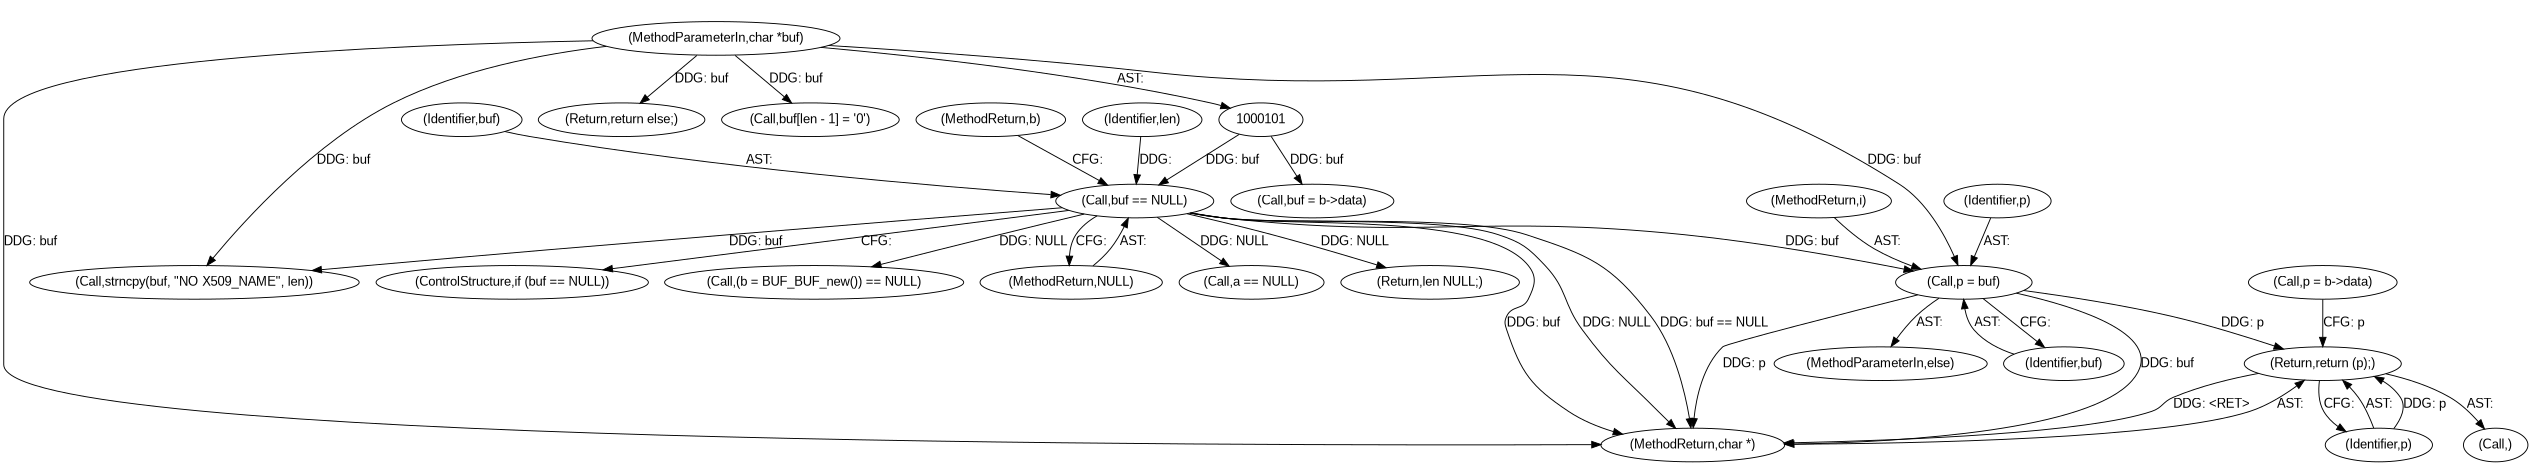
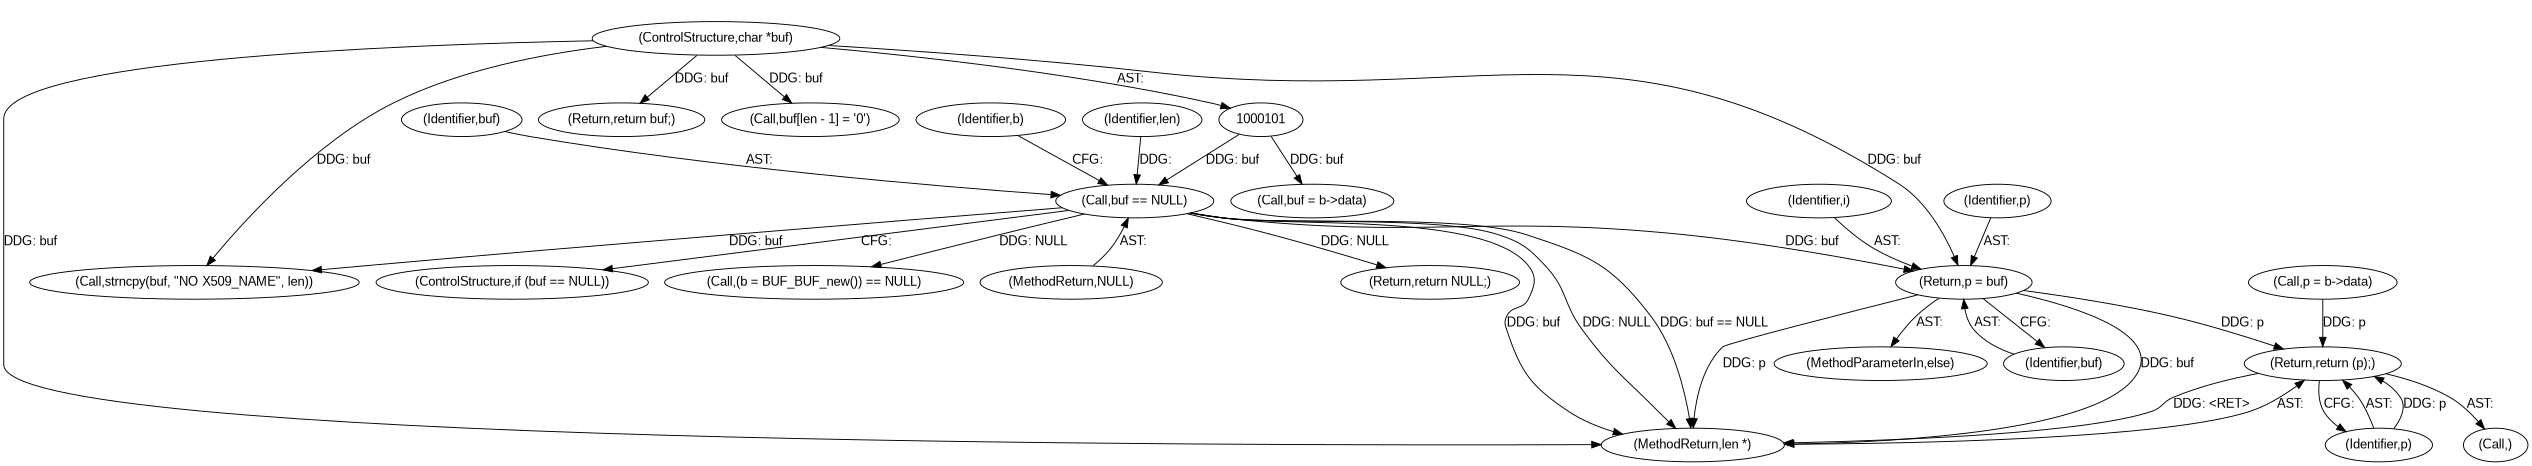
(716, 38) -> (716, 38)
(622, 120) -> (622, 120)
(991, 120) -> (991, 120)
(1819, 201) -> (1819, 201)
(1078, 232) -> none
(1252, 282) -> none
(1430, 282) -> (1430, 282)
(1964, 282) -> (1964, 282)
(2344, 323) -> (2344, 323)
(1693, 445) -> (1693, 445)
